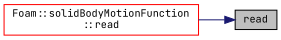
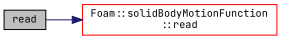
(212, 20) -> (59, 20)
